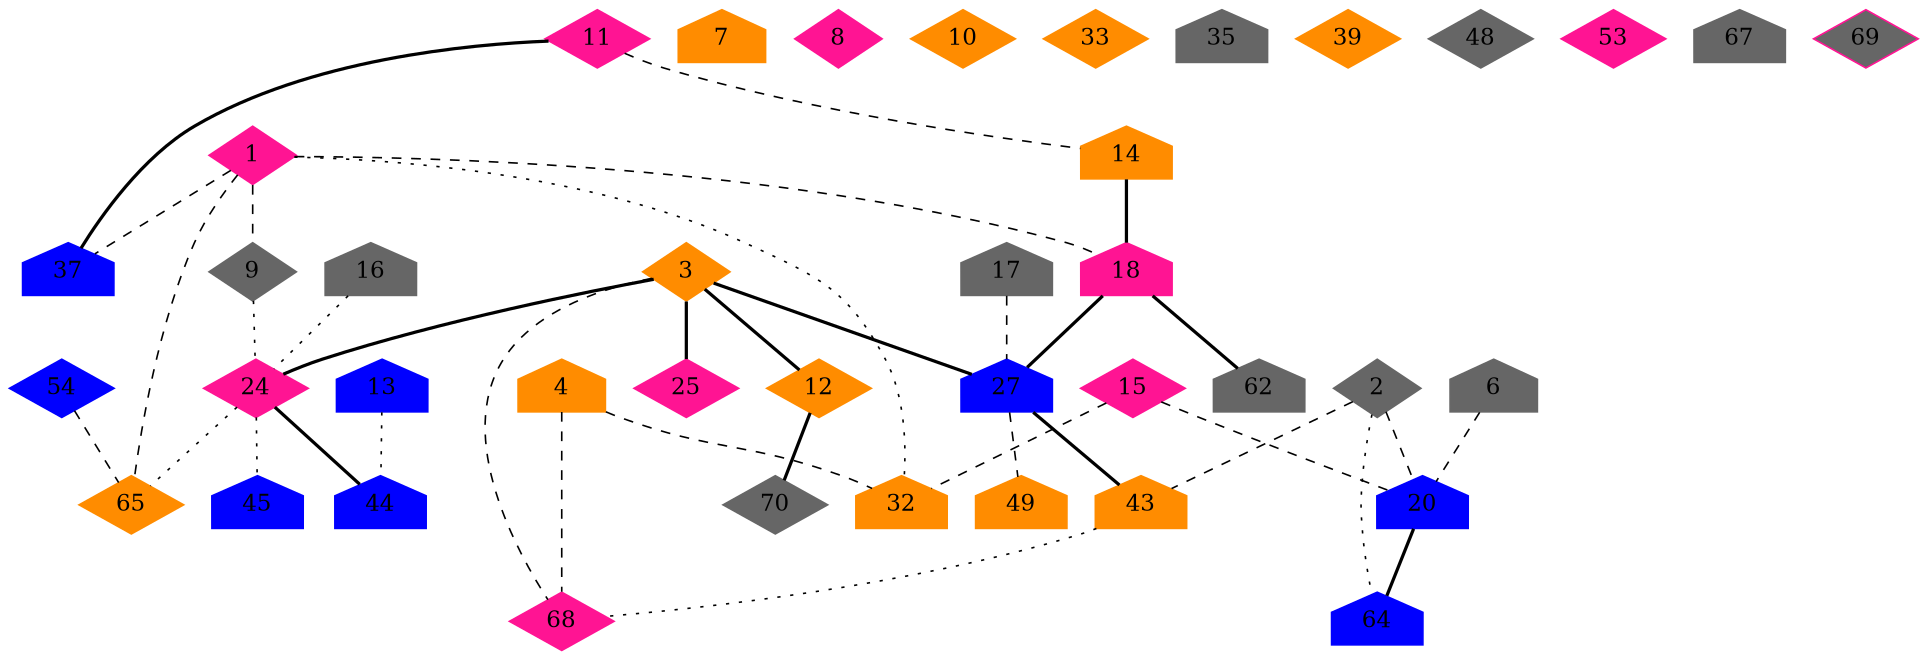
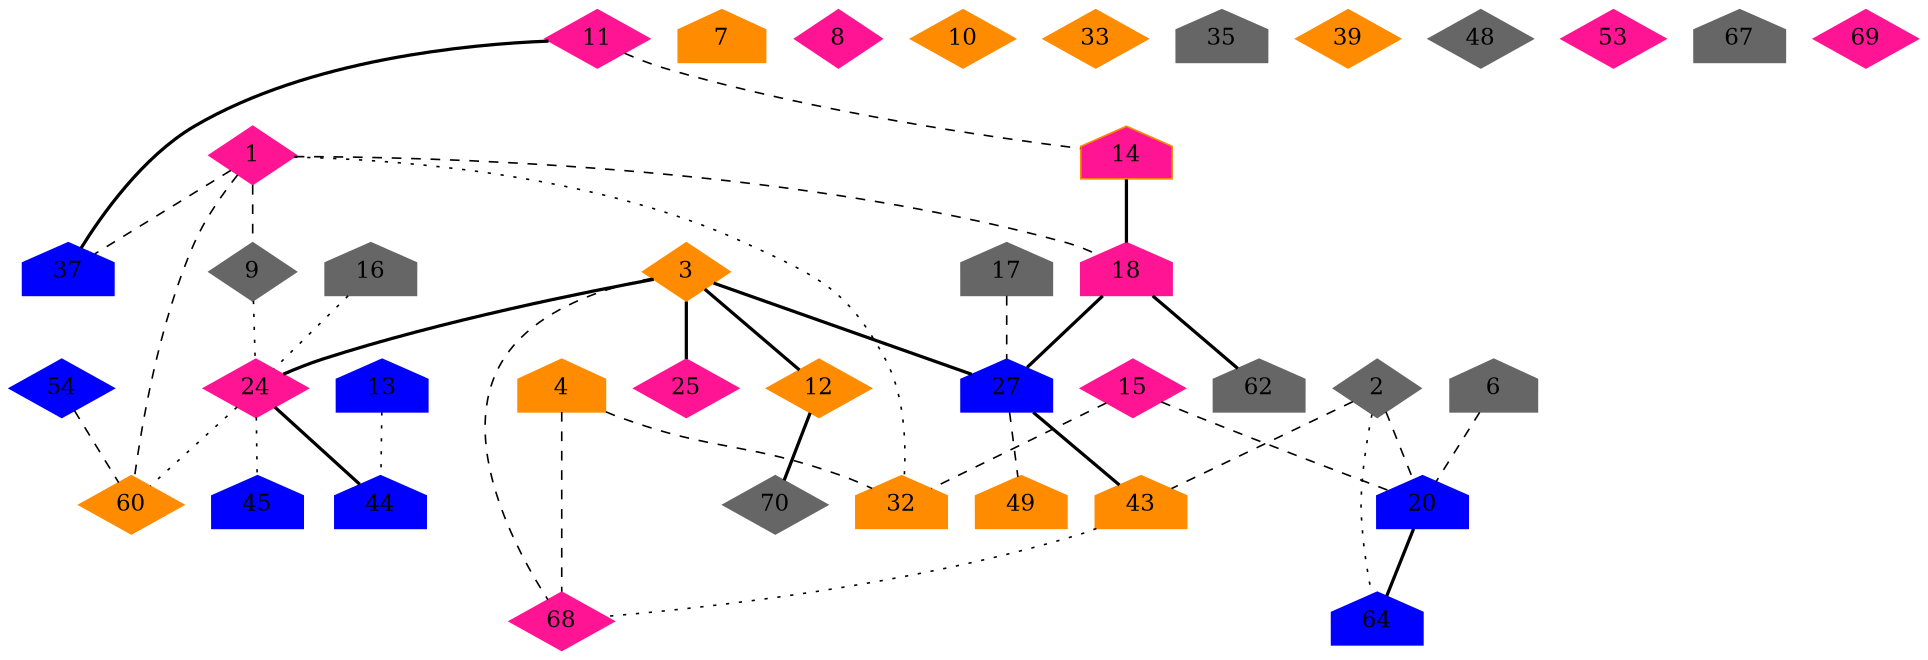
(1866, 39) -> (1866, 39)
(1126, 155) -> (1126, 155)
(131, 505) -> (131, 505)
